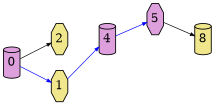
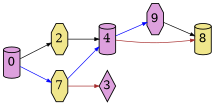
(155, 19) -> (155, 19)
none -> (81, 39)
none -> (153, 43)
(60, 86) -> (60, 86)
none -> (107, 86)
